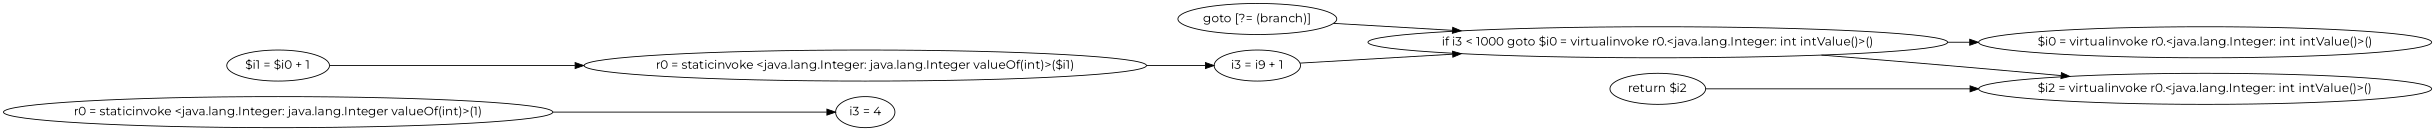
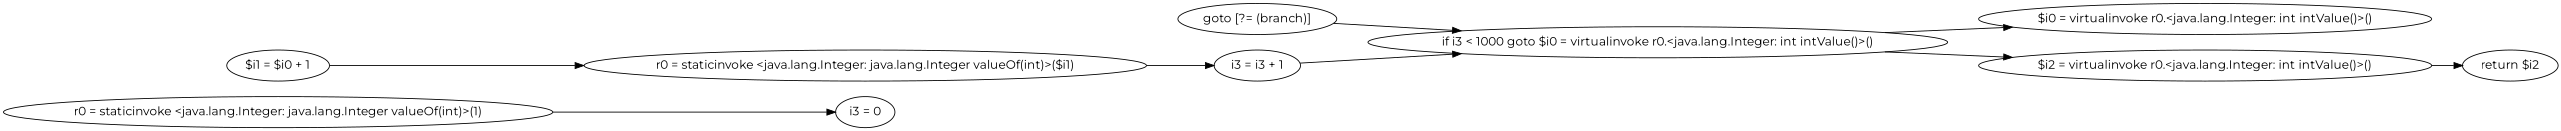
(1257, 66) -> (1257, 66)
(1838, 89) -> (2443, 66)
(865, 112) -> (865, 112)
